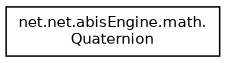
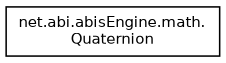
(113, 31) -> (113, 31)
